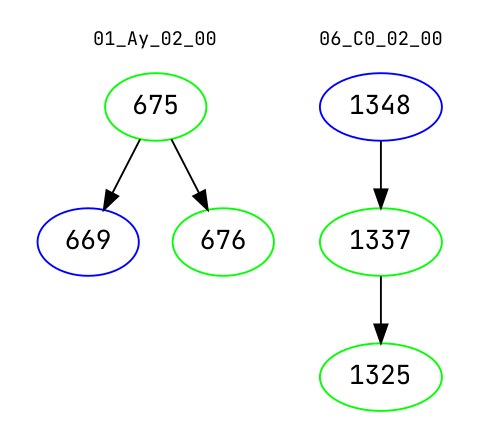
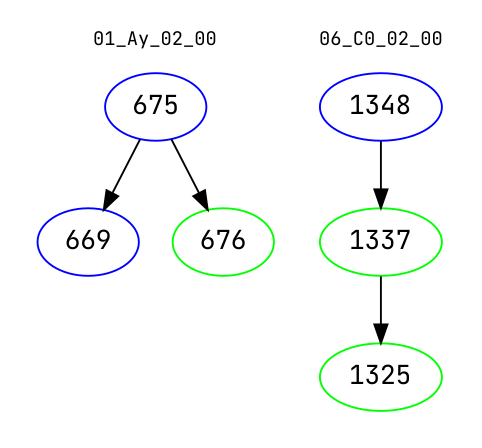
(156, 107) -> (156, 107)
